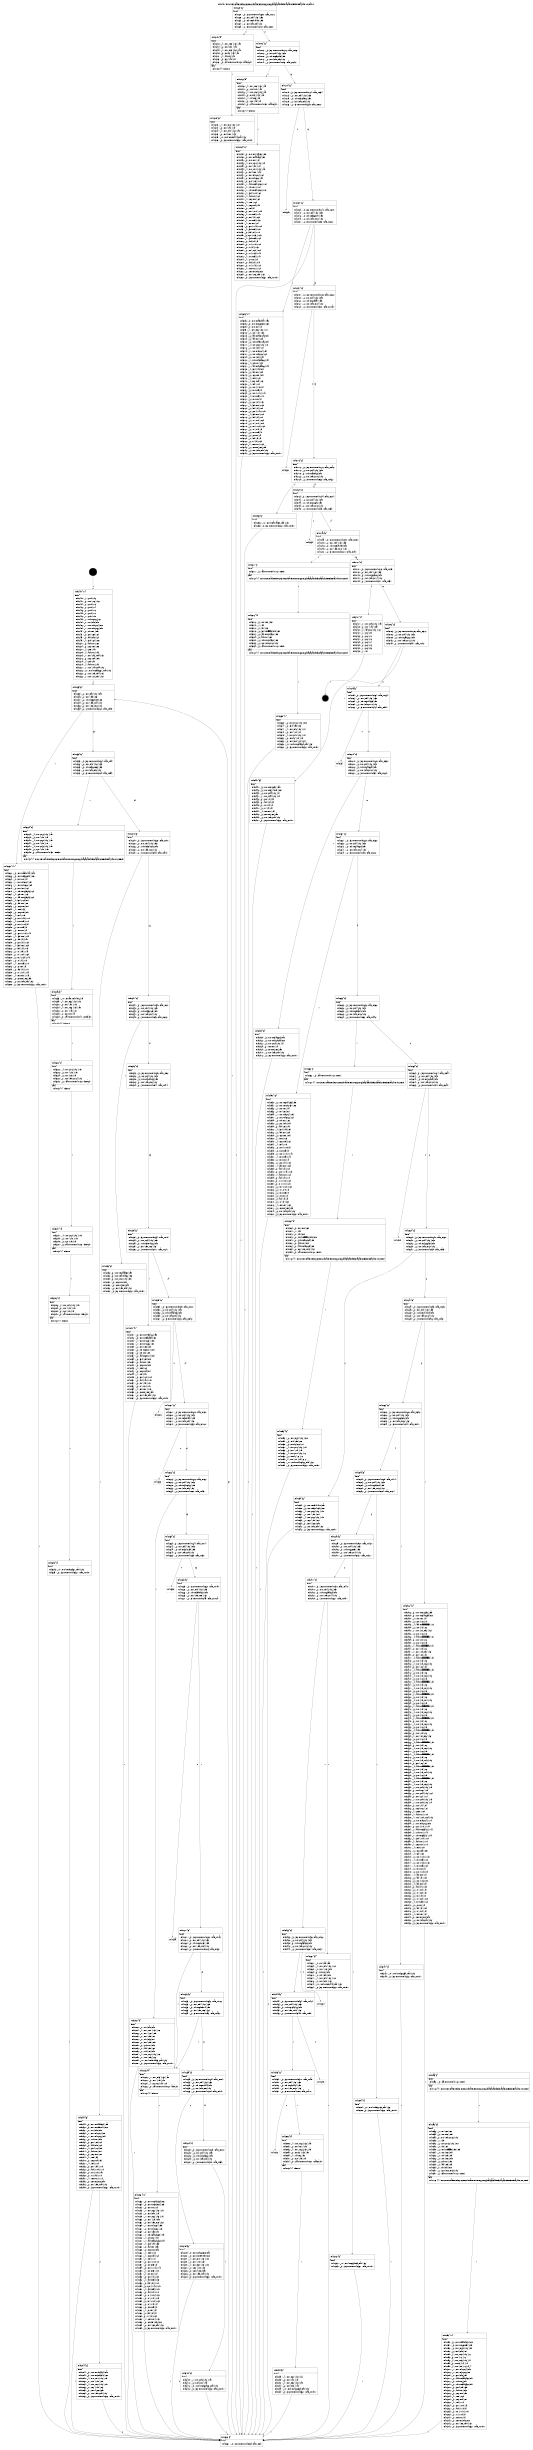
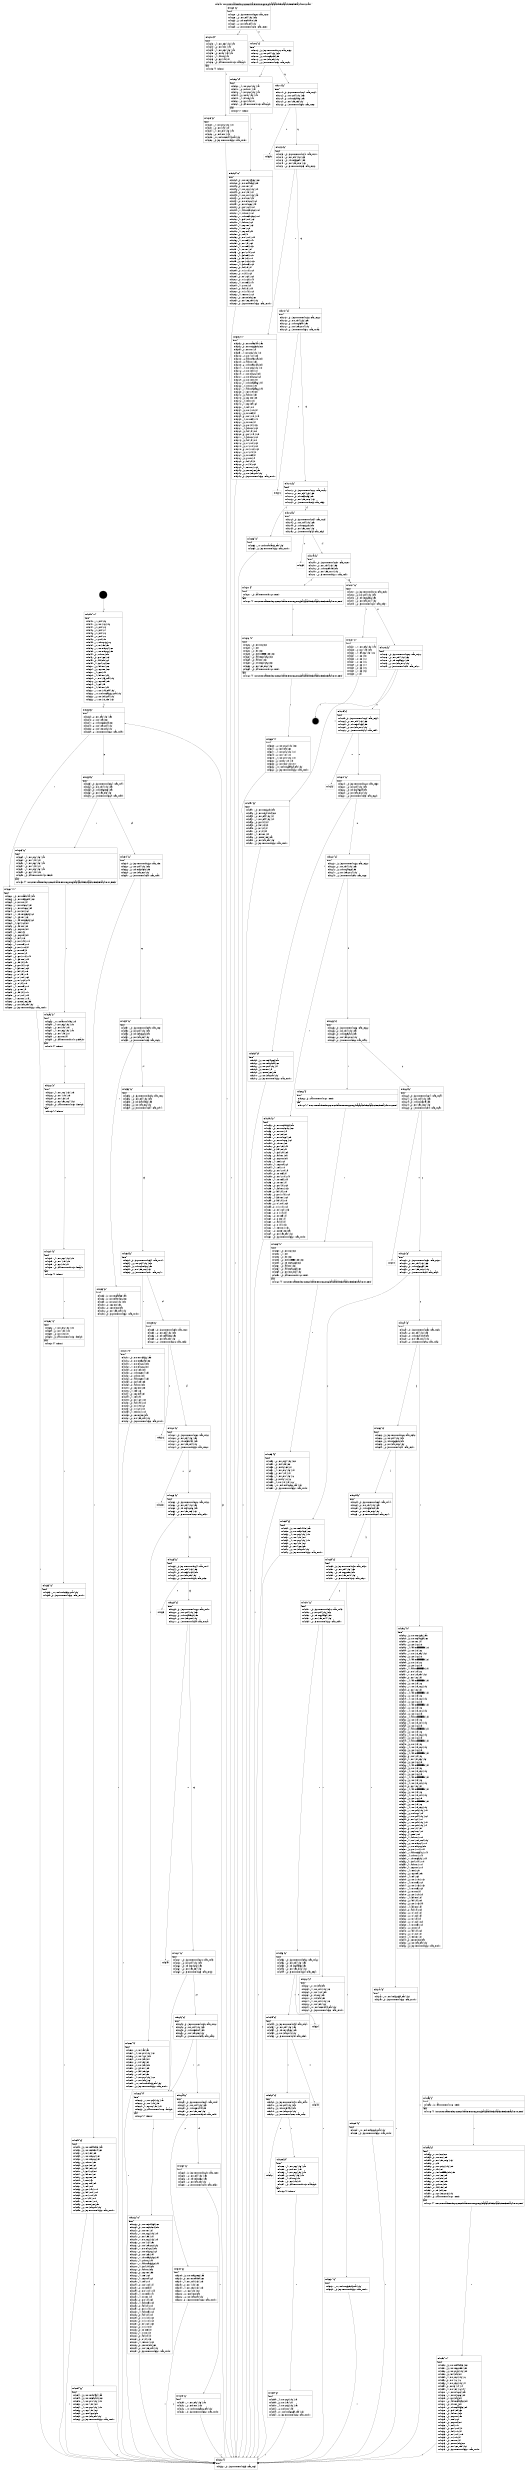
(236, 1303) -> (230, 1382)
(201, 1765) -> (194, 1788)
